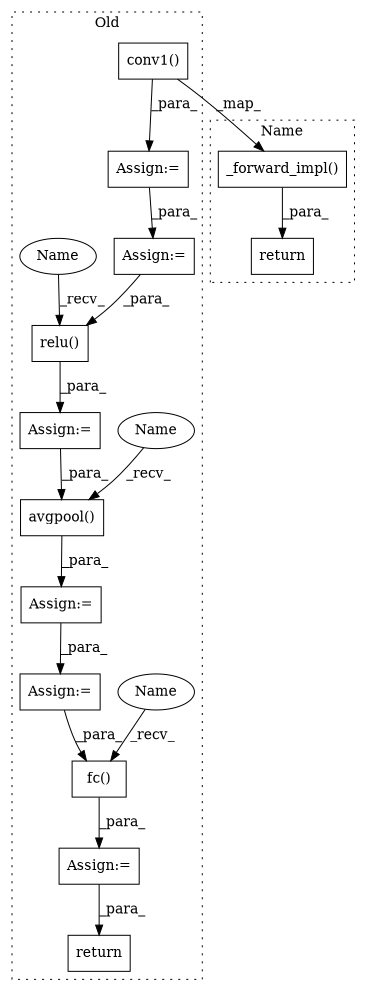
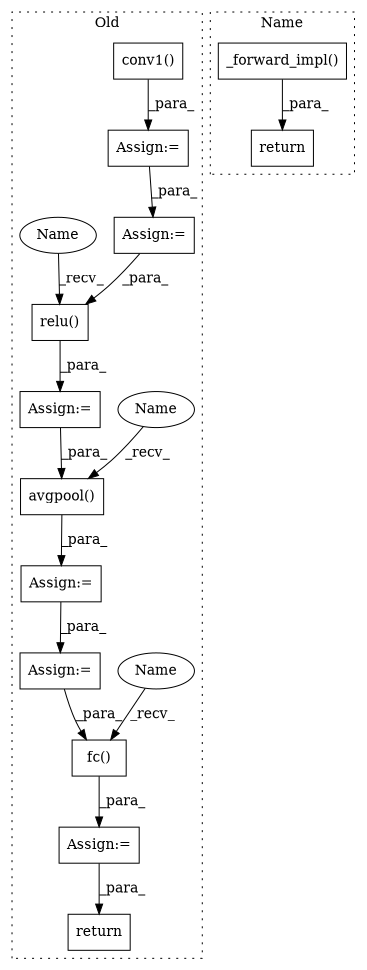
(218, 111) -> none
